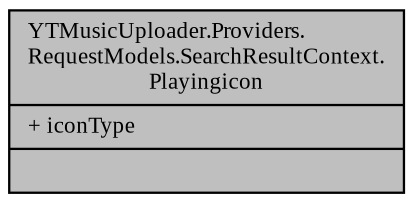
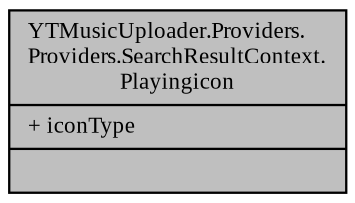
(207, 57) -> (178, 57)
